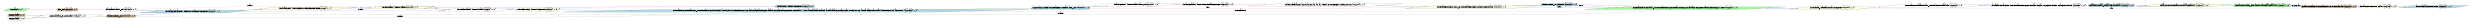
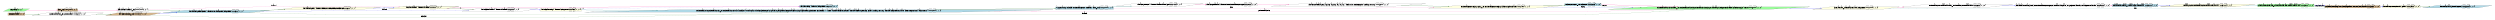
(121, 16) -> (133, 14)
(16, 19) -> none
